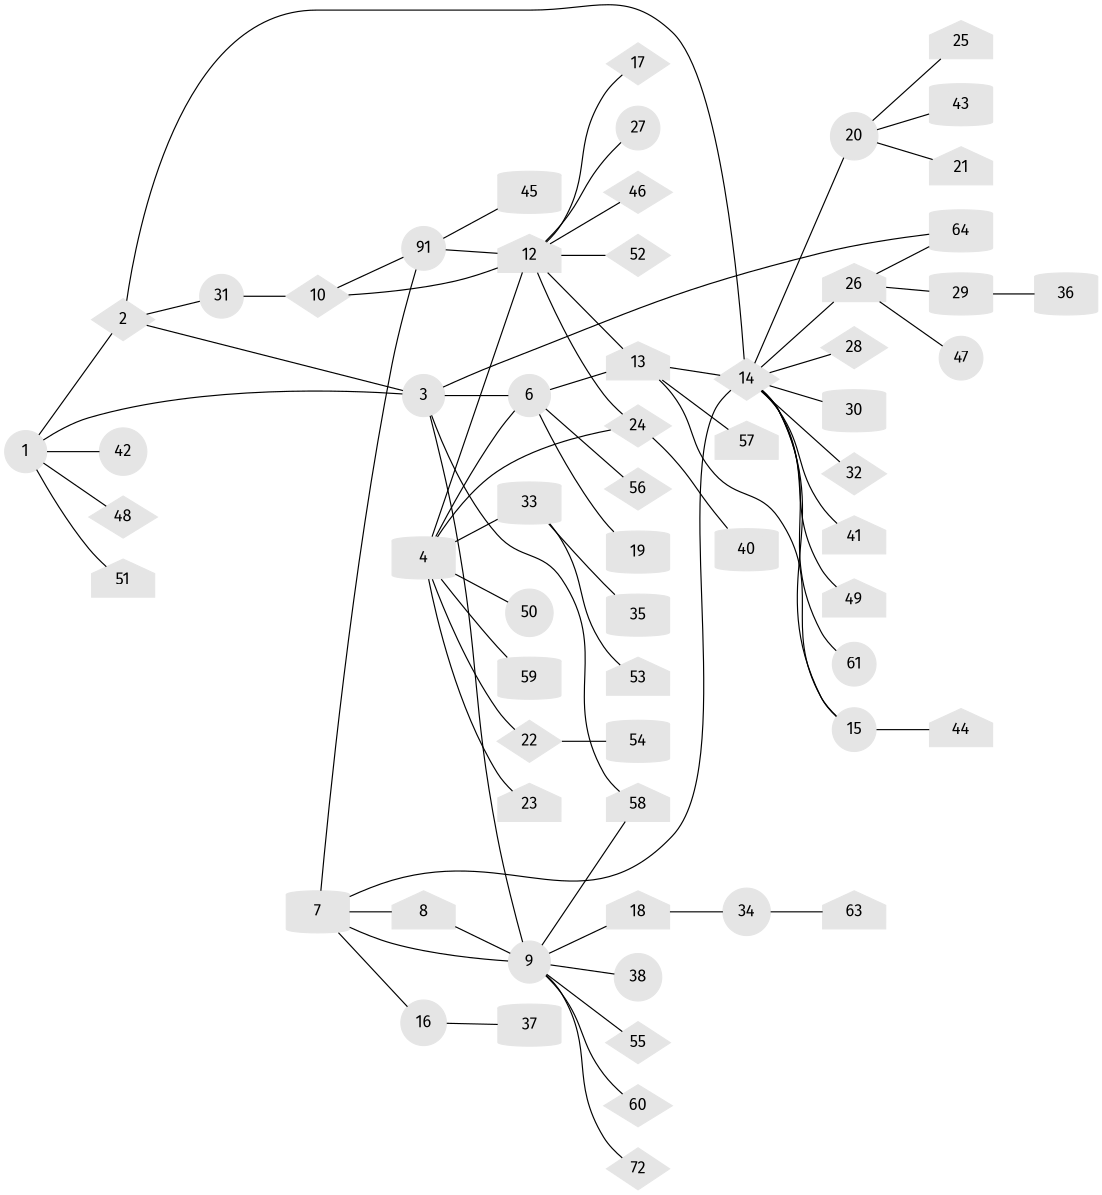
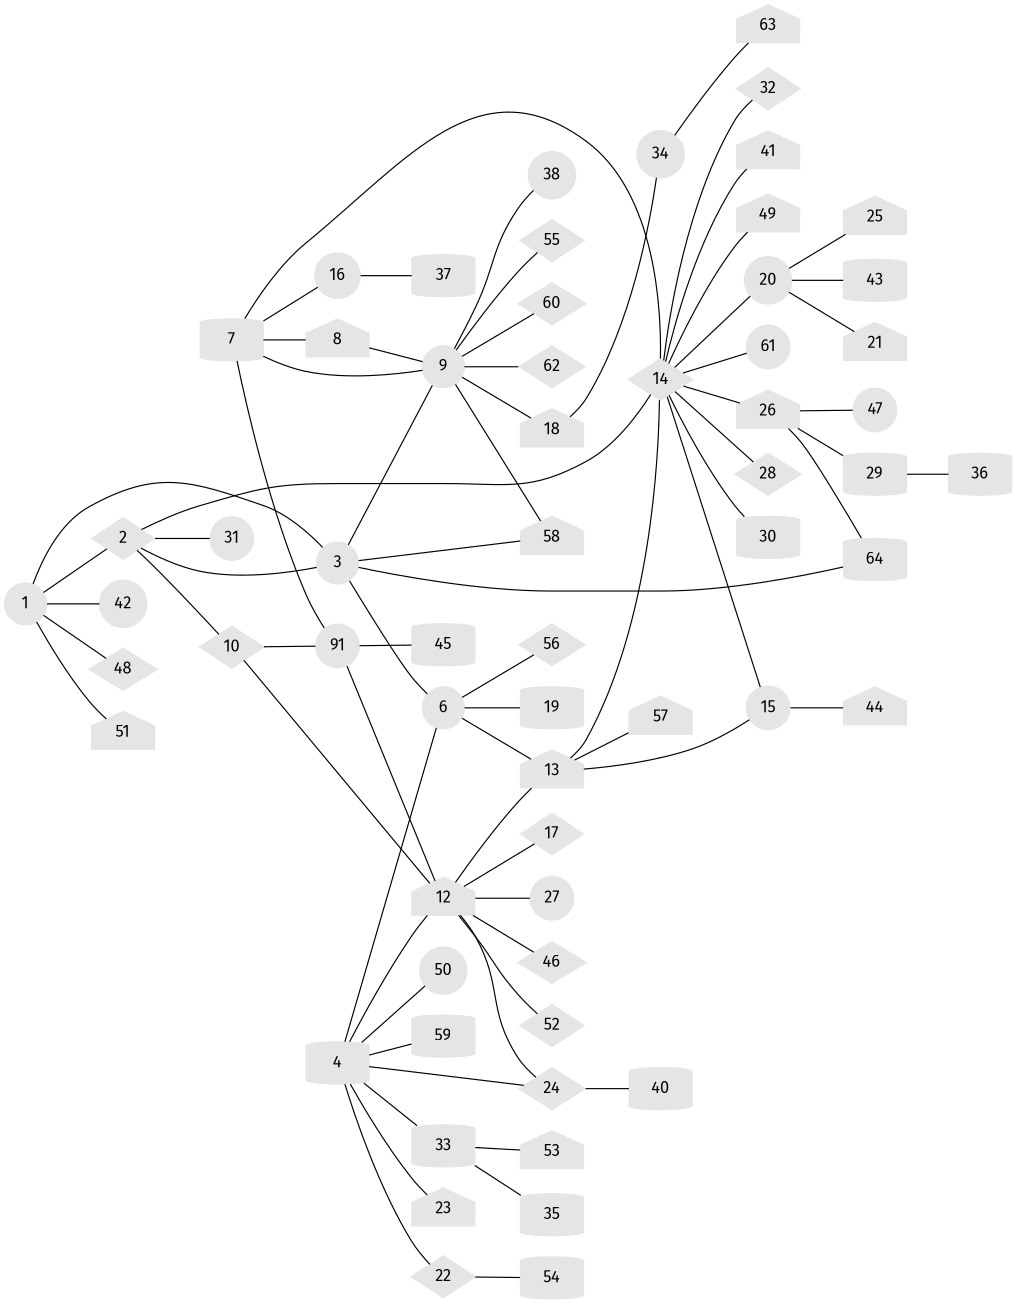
(265, 296) -> (179, 592)
(638, 1169) -> (552, 367)
